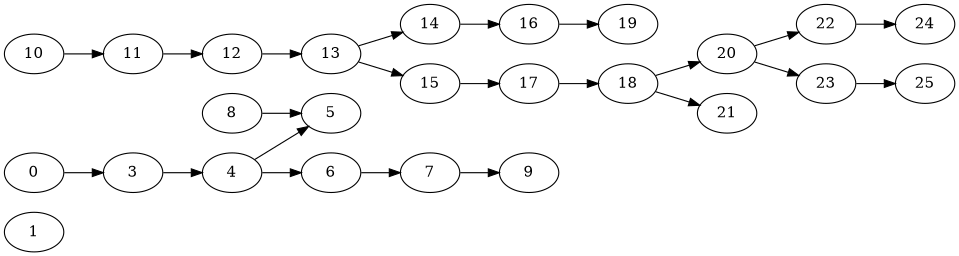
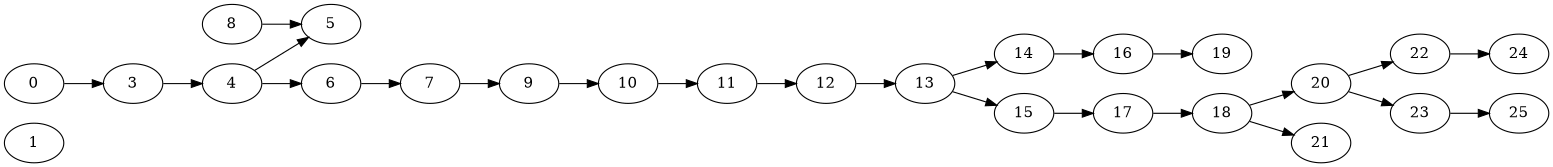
none -> (573, 84)
